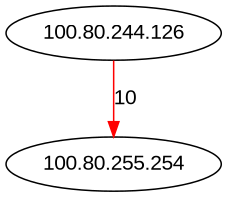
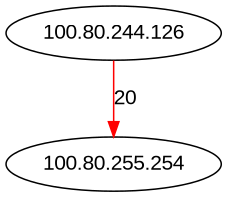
(126, 99) -> (126, 99)
